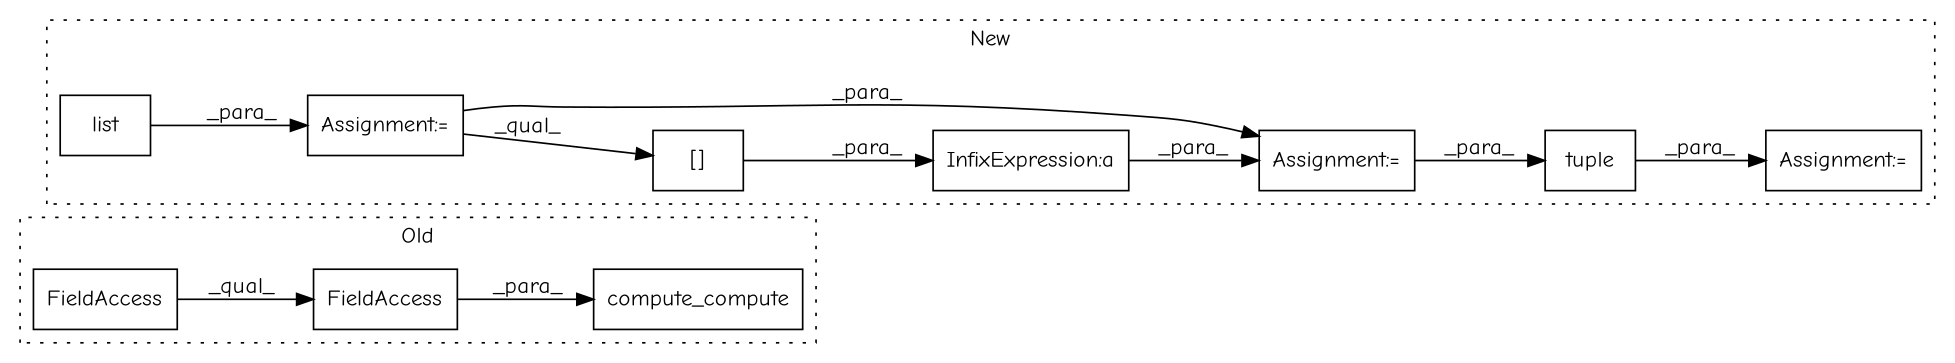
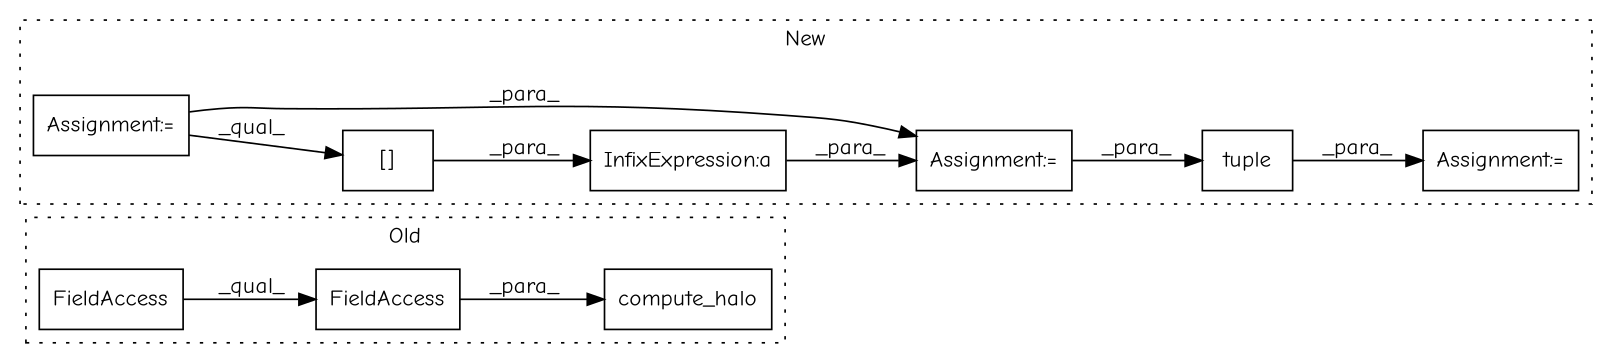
(105, 125) -> none
(698, 299) -> (688, 299)
